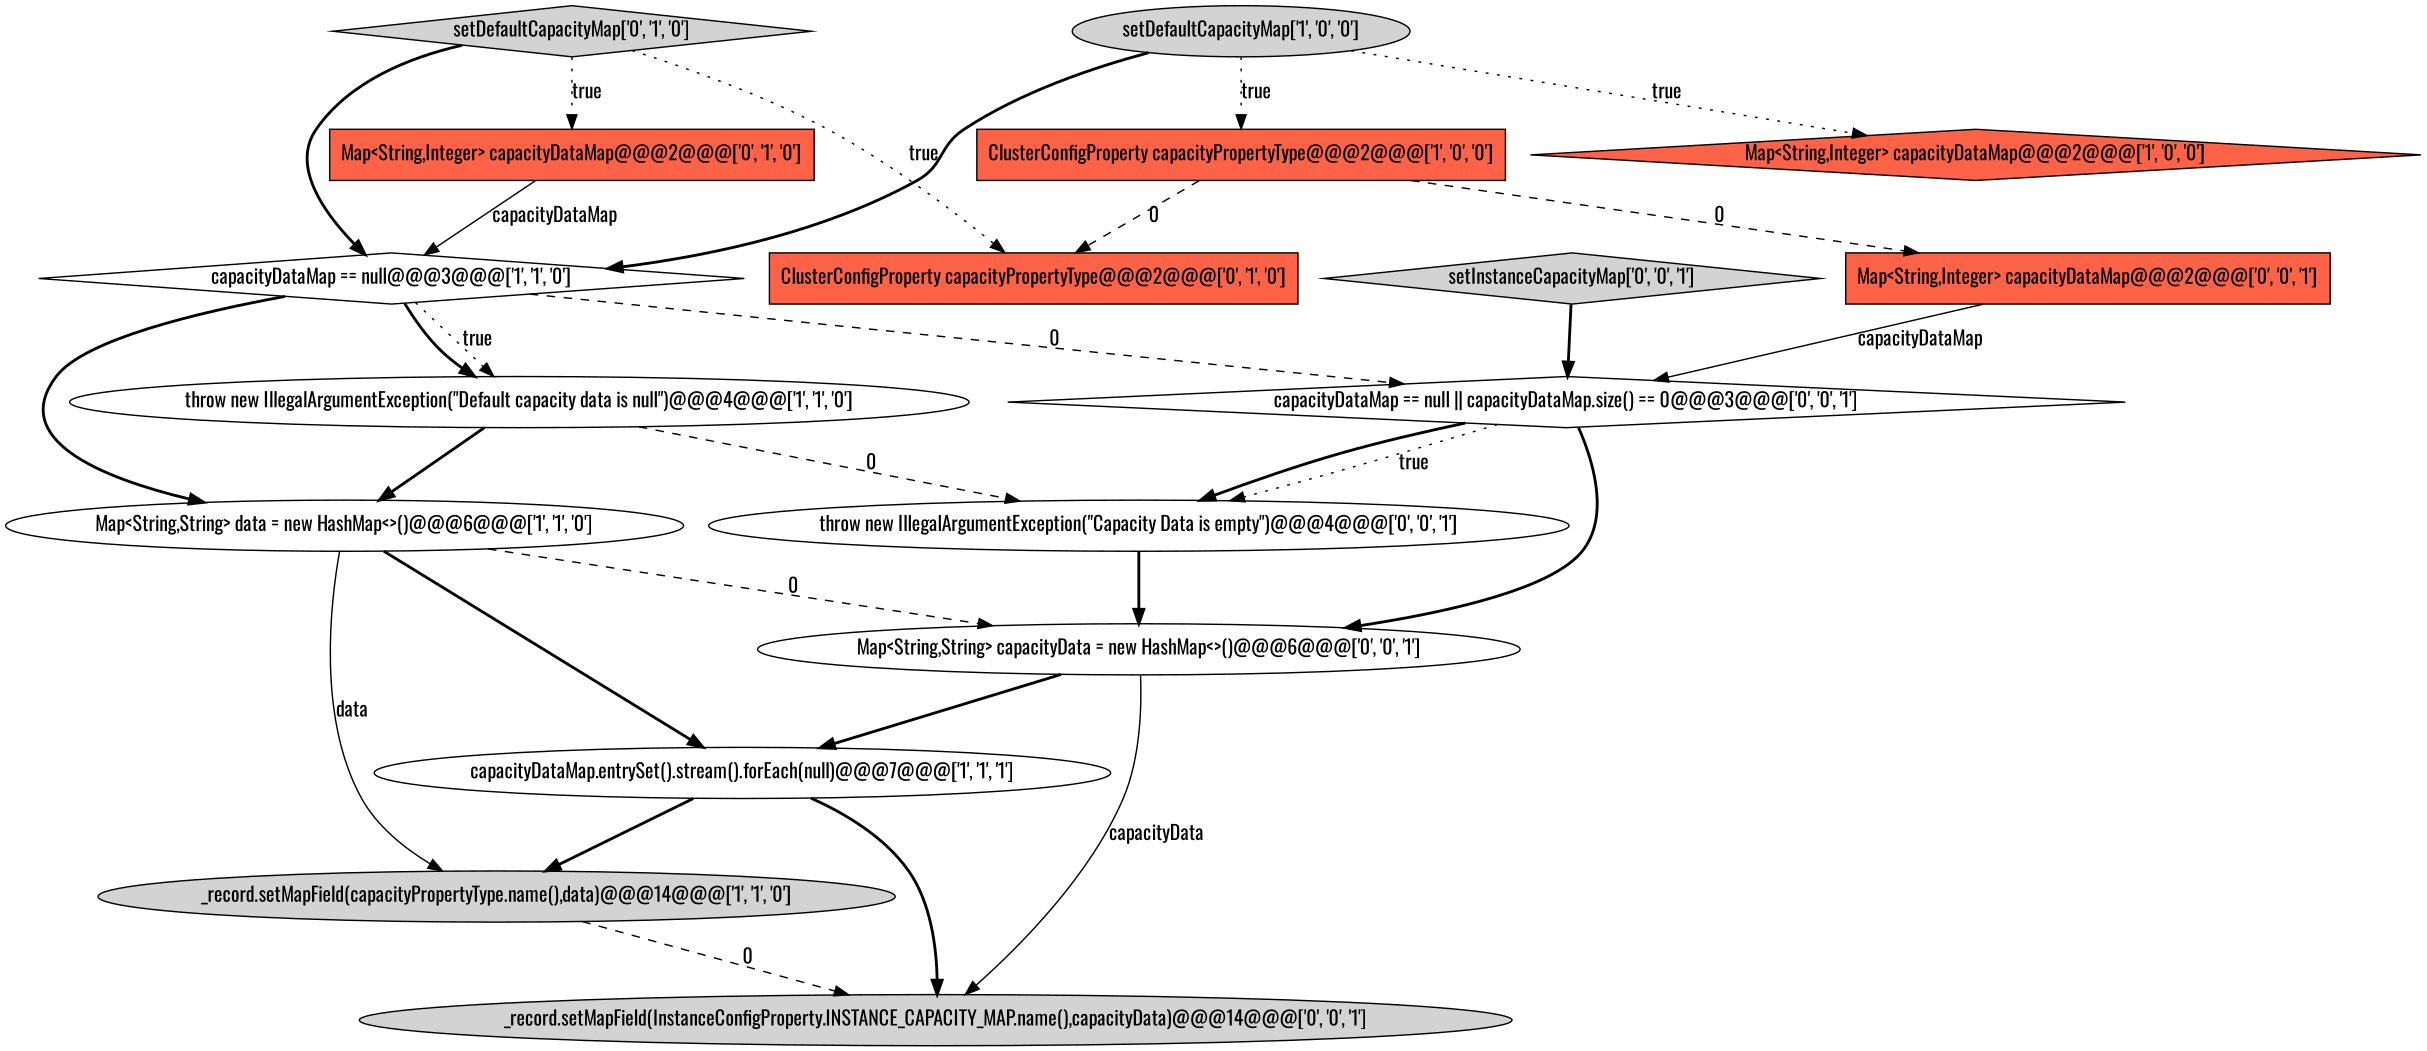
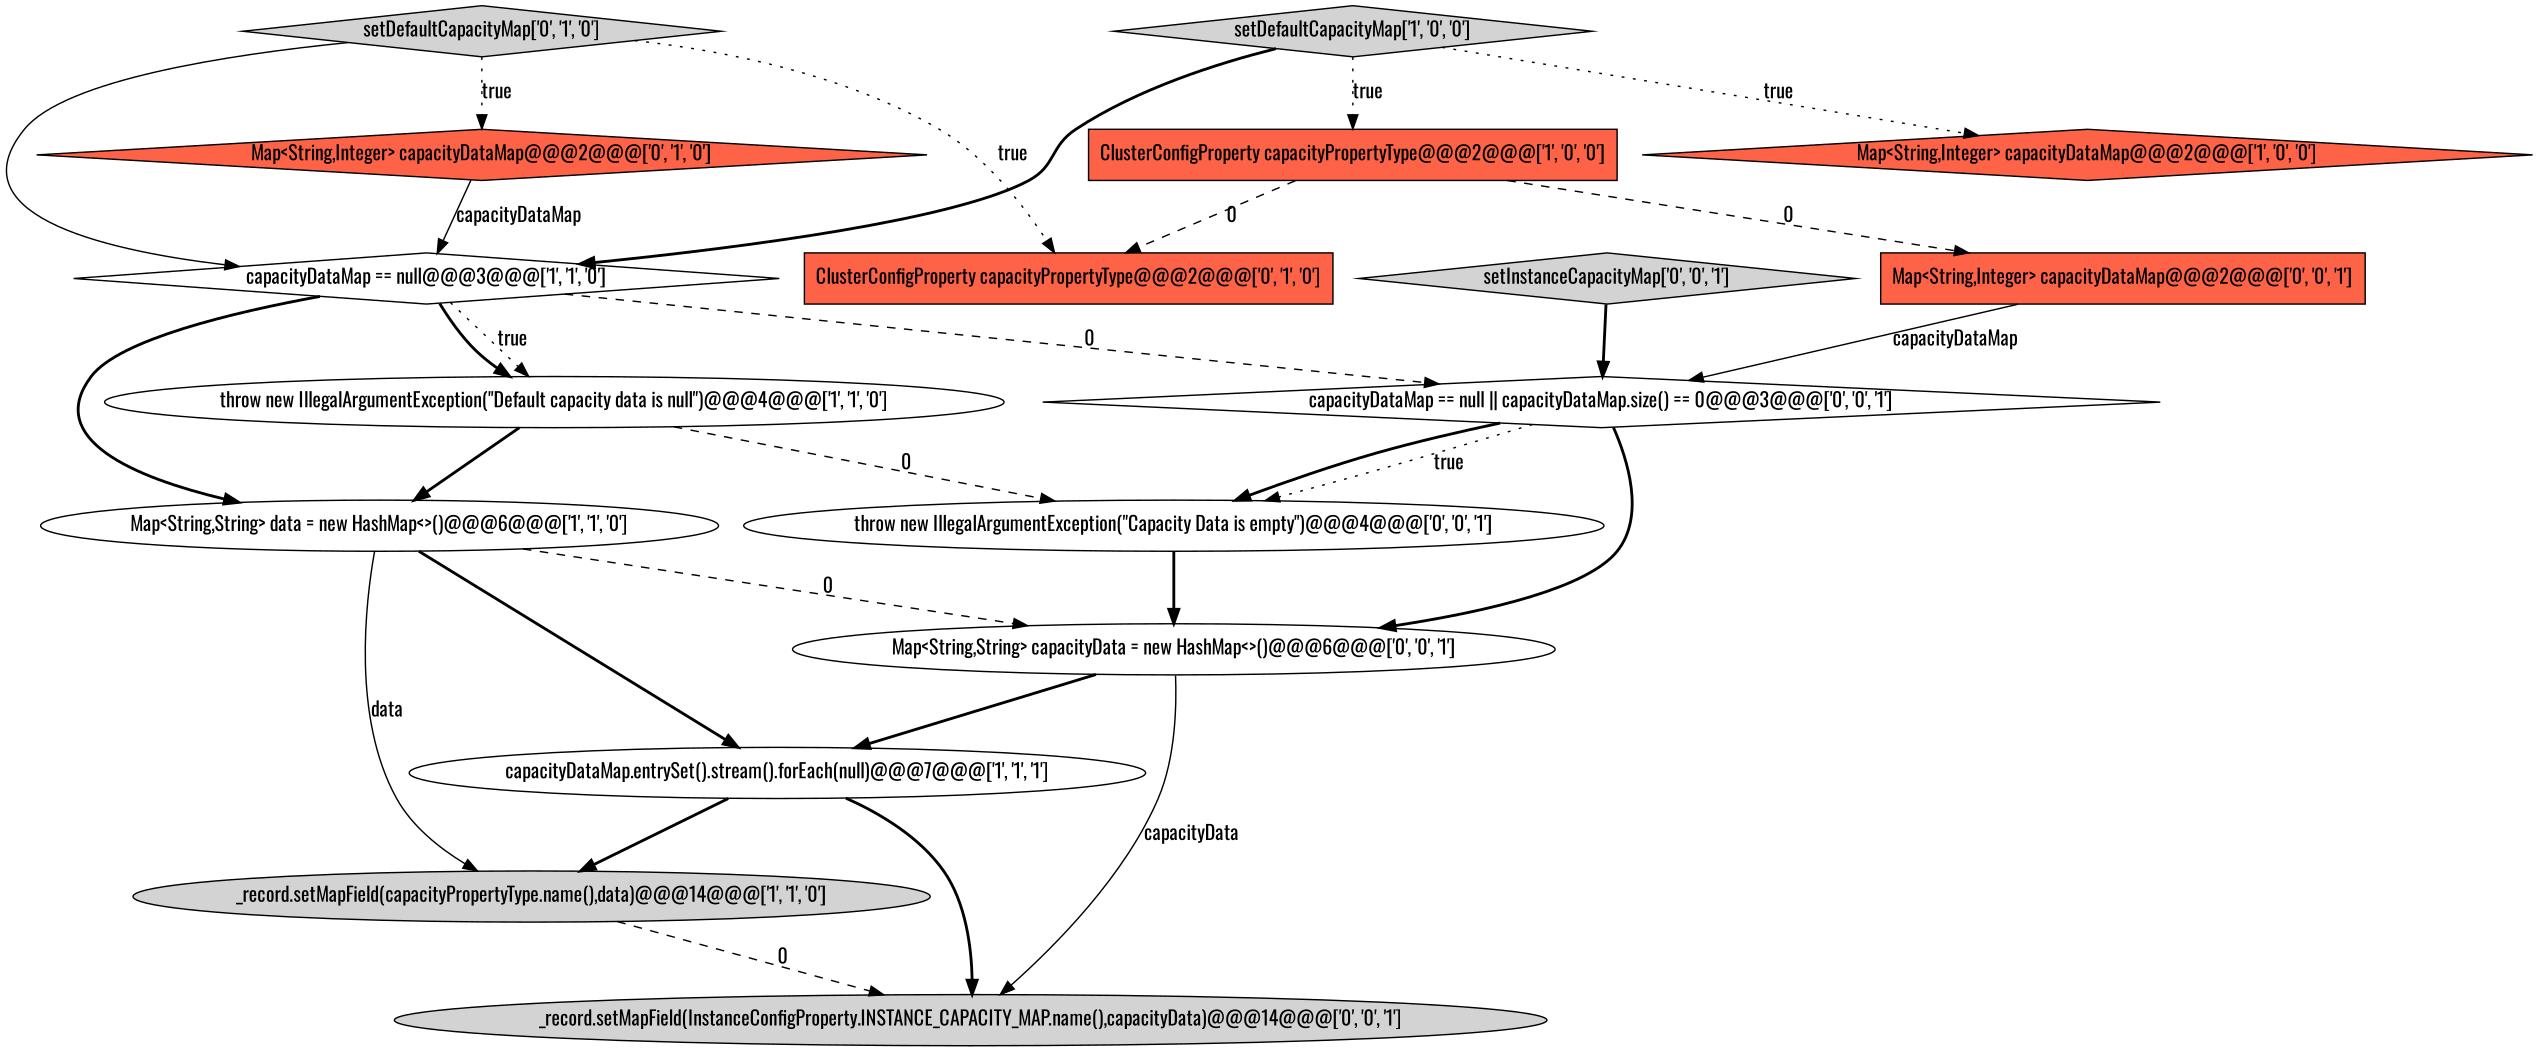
(1241, 31) -> (1353, 31)
(329, 113) -> (41, 115)
(572, 155) -> (482, 155)
